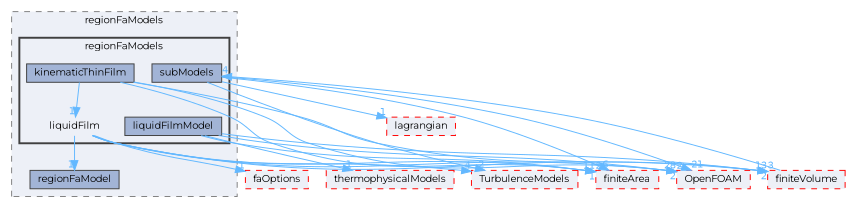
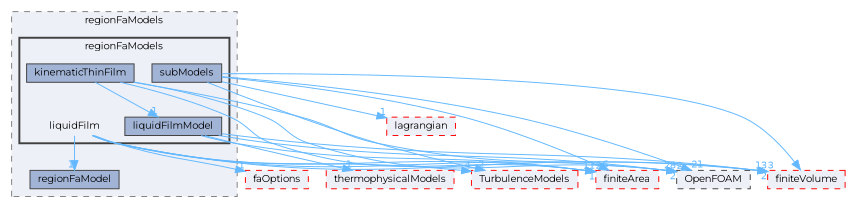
(78, 95) -> (122, 97)
(509, 106) -> (519, 82)
(713, 180) -> (713, 180)
